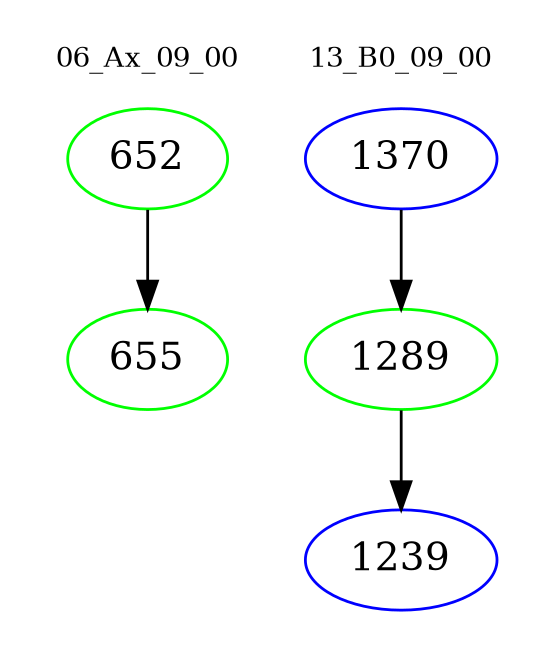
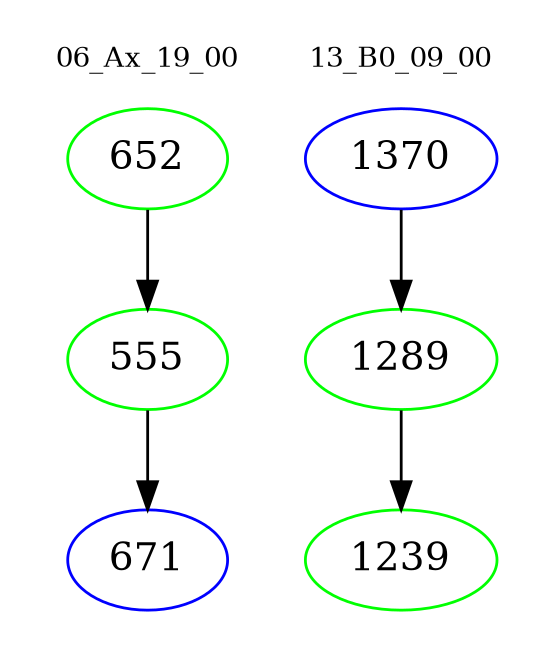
(148, 60) -> (148, 60)
(148, 359) -> (148, 359)
none -> (148, 560)
(401, 560) -> (401, 560)
